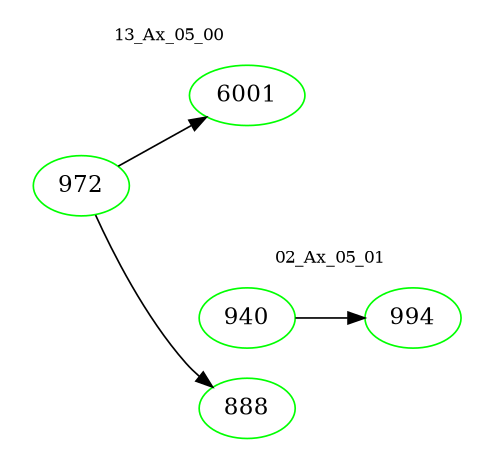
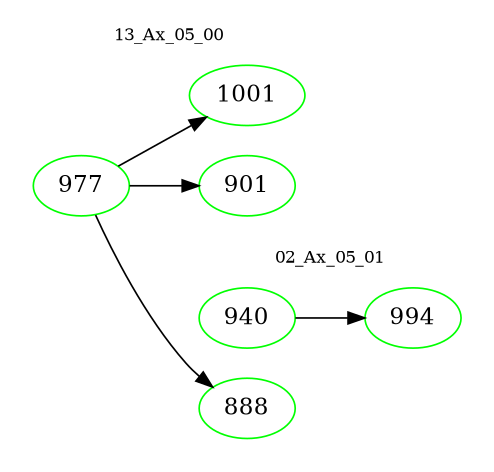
(247, 95) -> (247, 95)
(81, 186) -> (81, 186)
none -> (247, 186)
